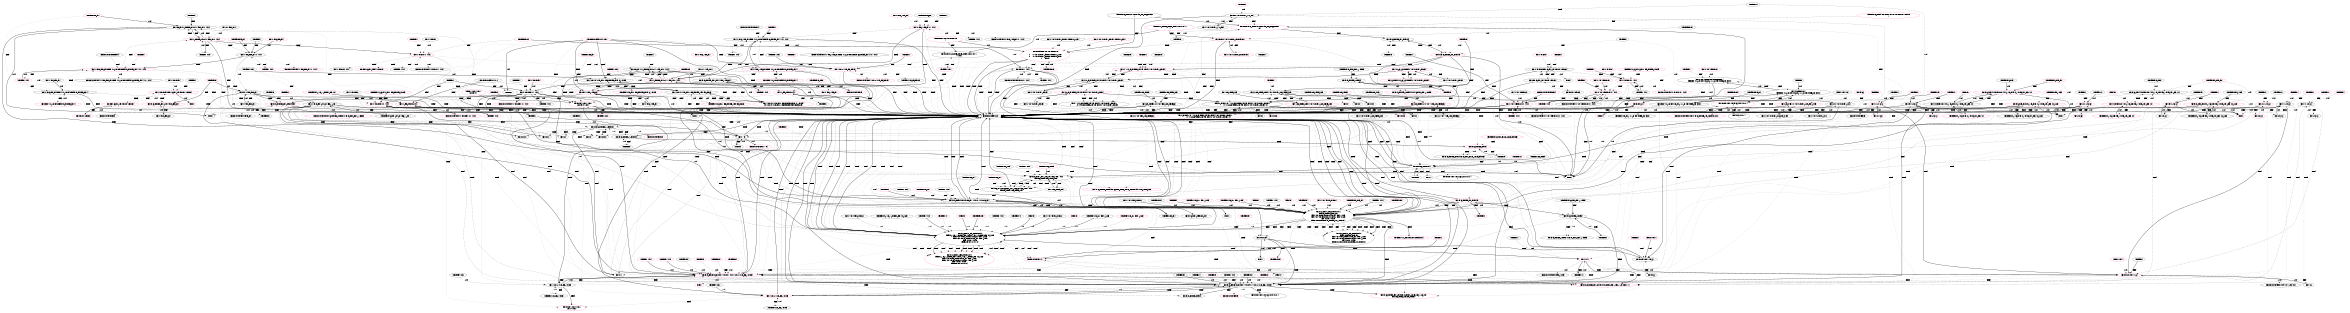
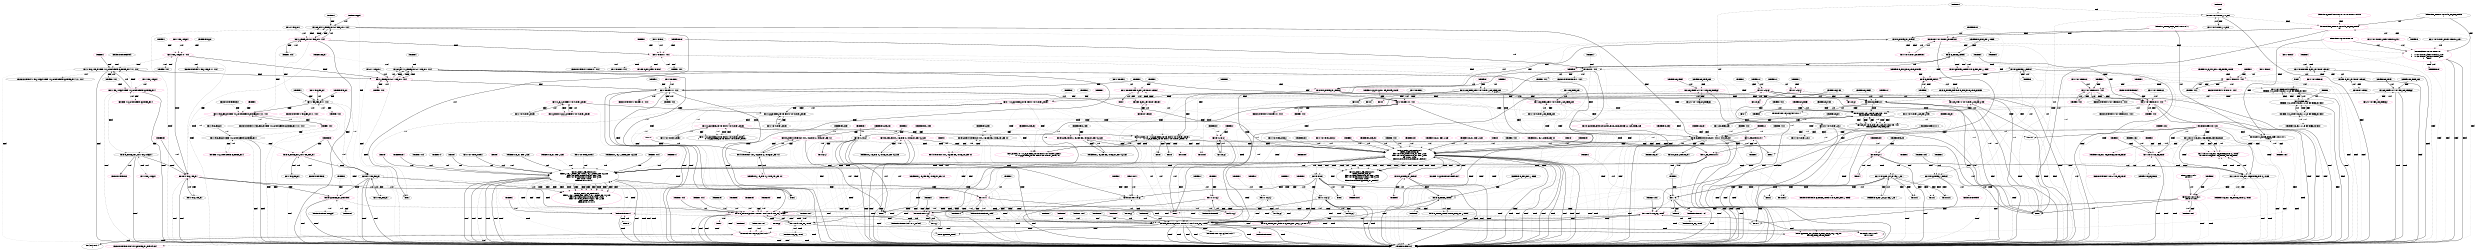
(2118, 110) -> (941, 169)
(834, 119) -> (1738, 245)
none -> (336, 166)
